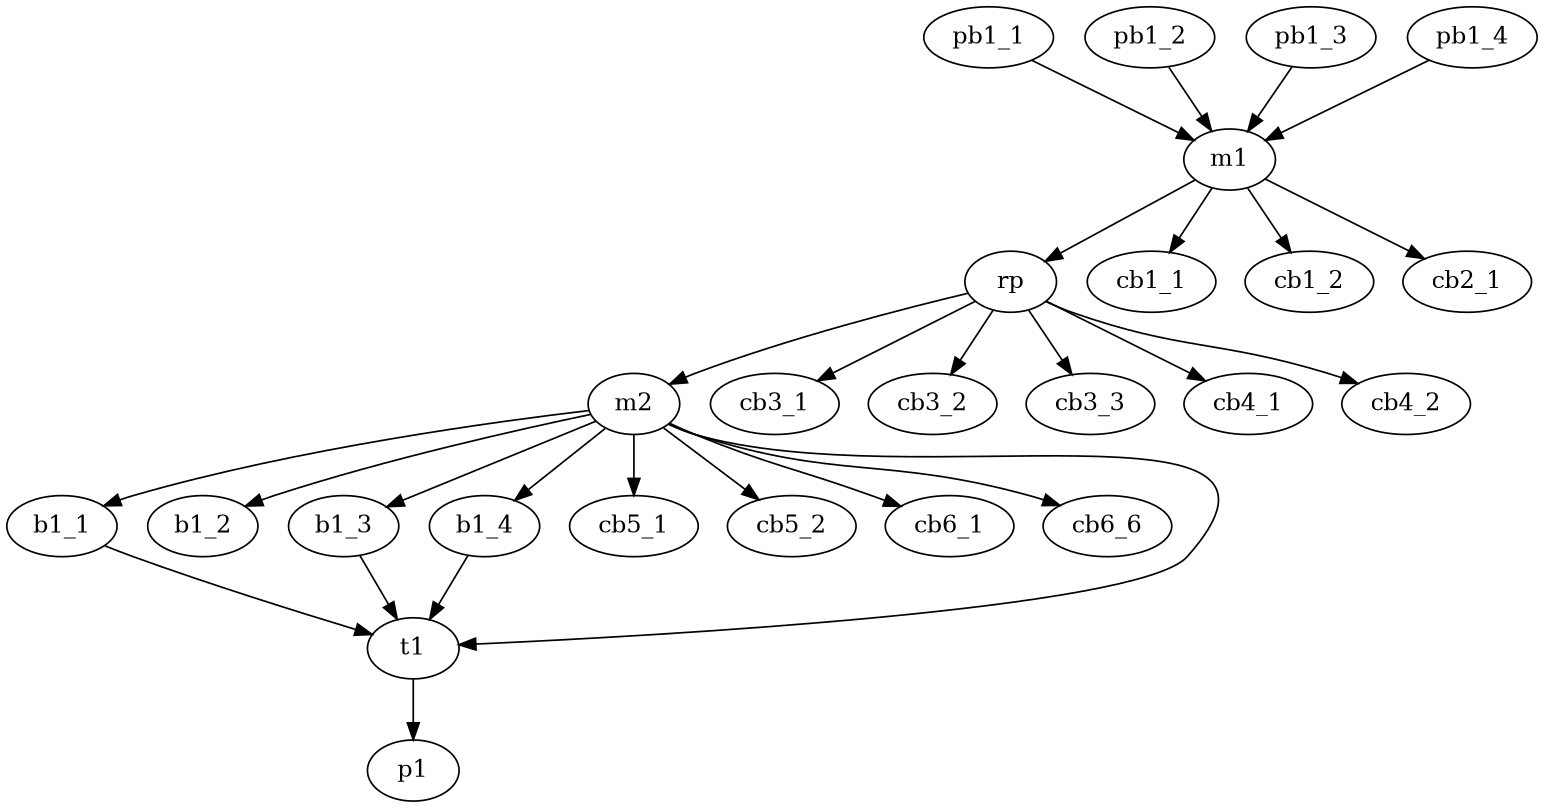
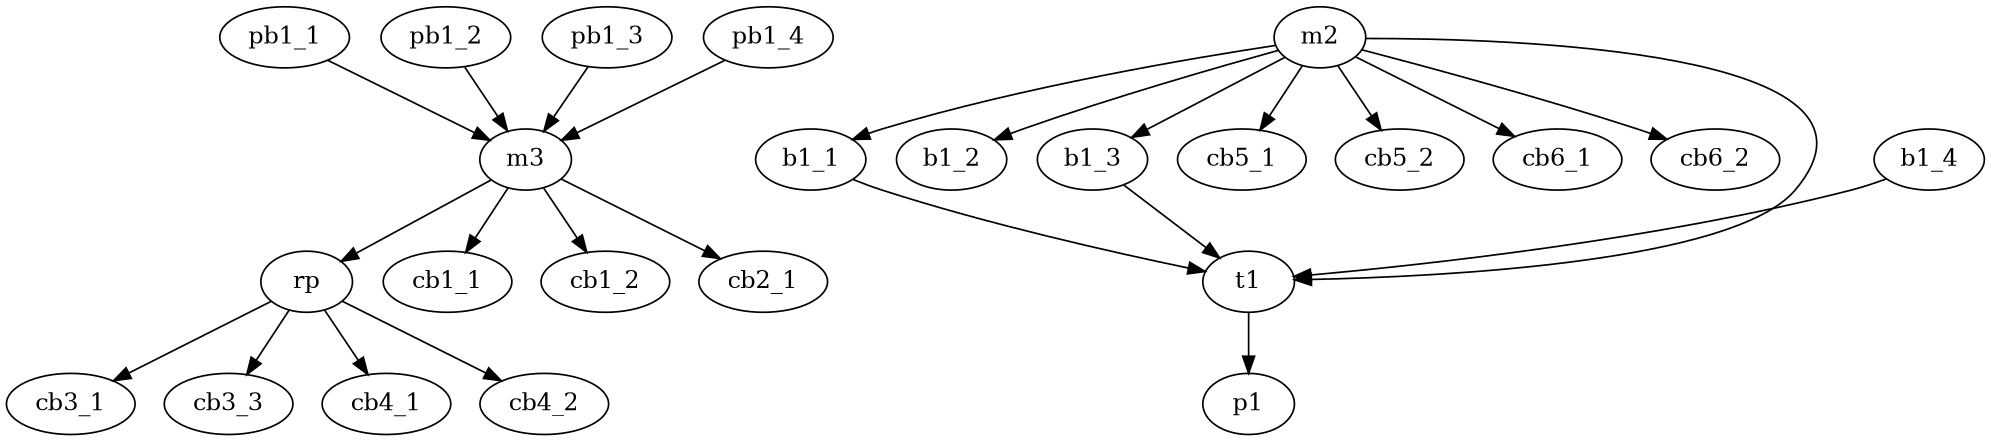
(1230, 160) -> (526, 160)
(825, 331) -> none
(933, 404) -> none
(567, 459) -> none
(1107, 526) -> (1715, 160)
